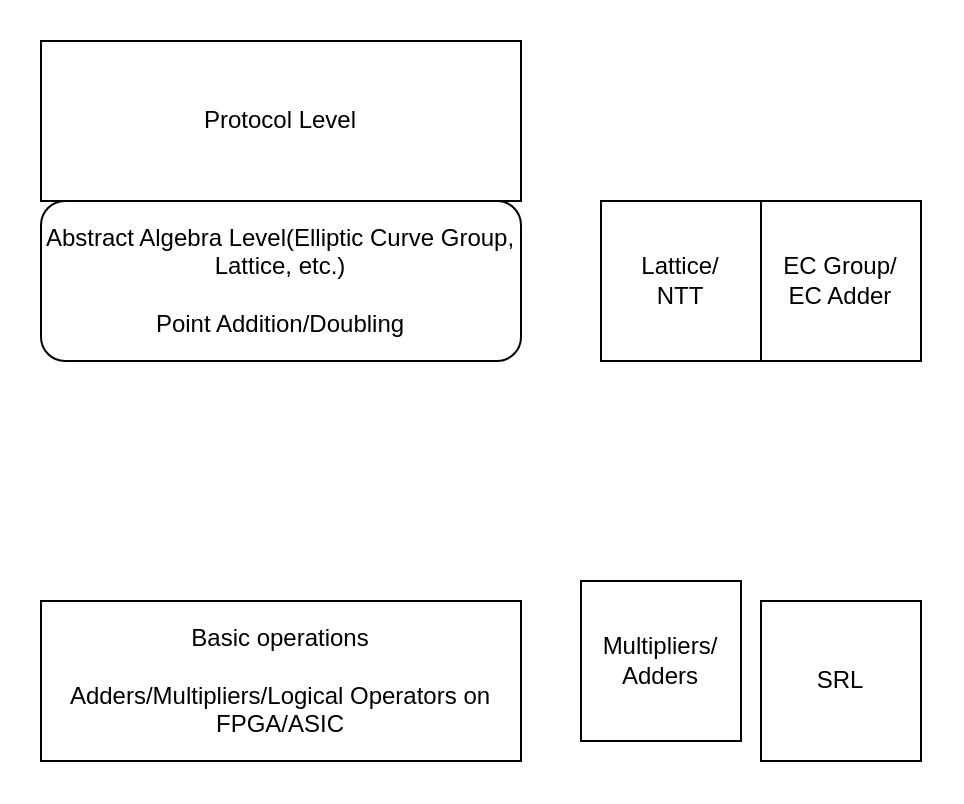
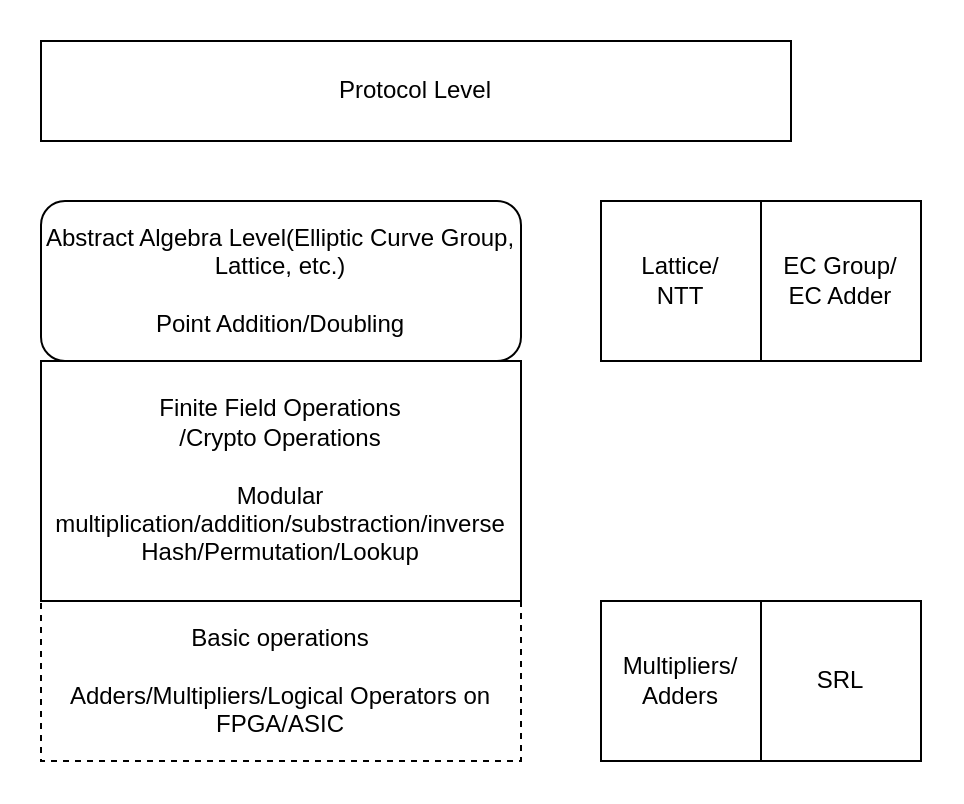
(281, 121) -> (416, 91)
none -> (281, 481)
(661, 661) -> (681, 681)
(281, 681) -> (281, 681)
